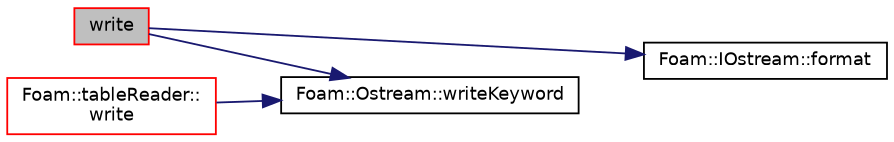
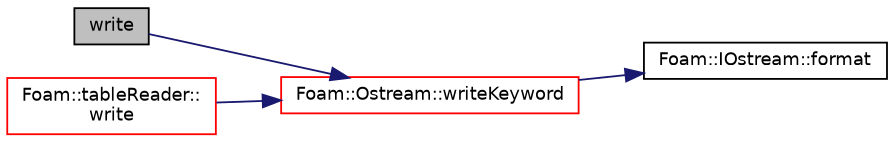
(112, 26) -> (112, 26)
(387, 41) -> (602, 78)
(430, 95) -> (430, 95)
